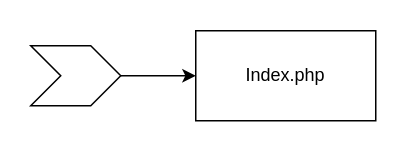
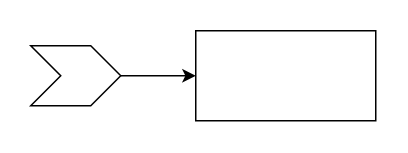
(286, 76) -> none
